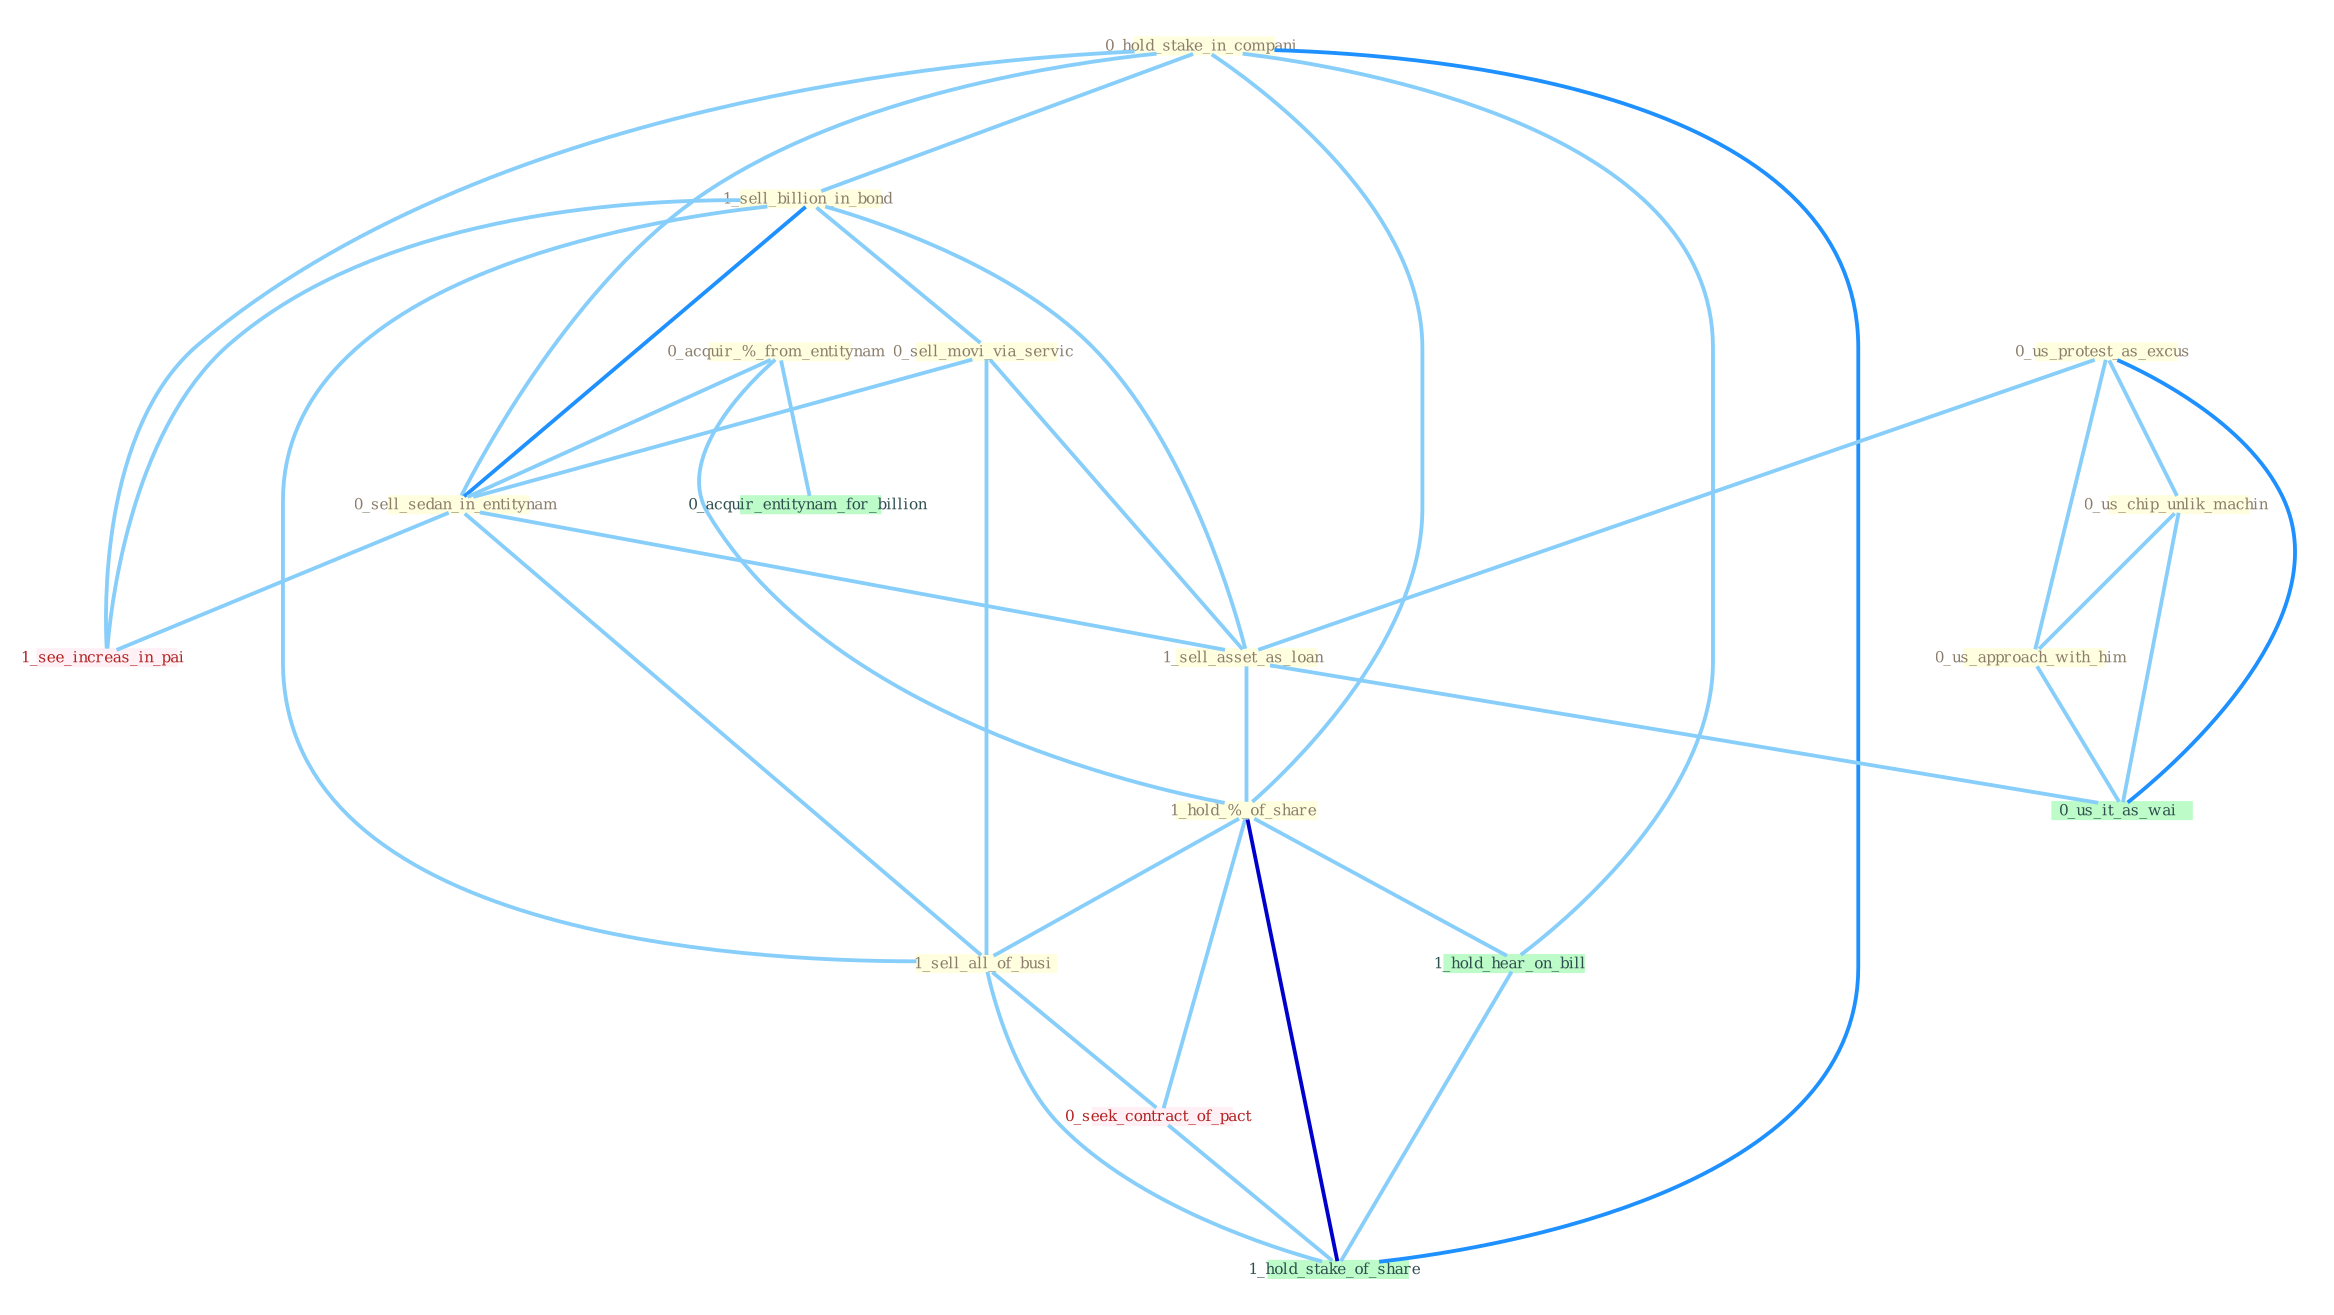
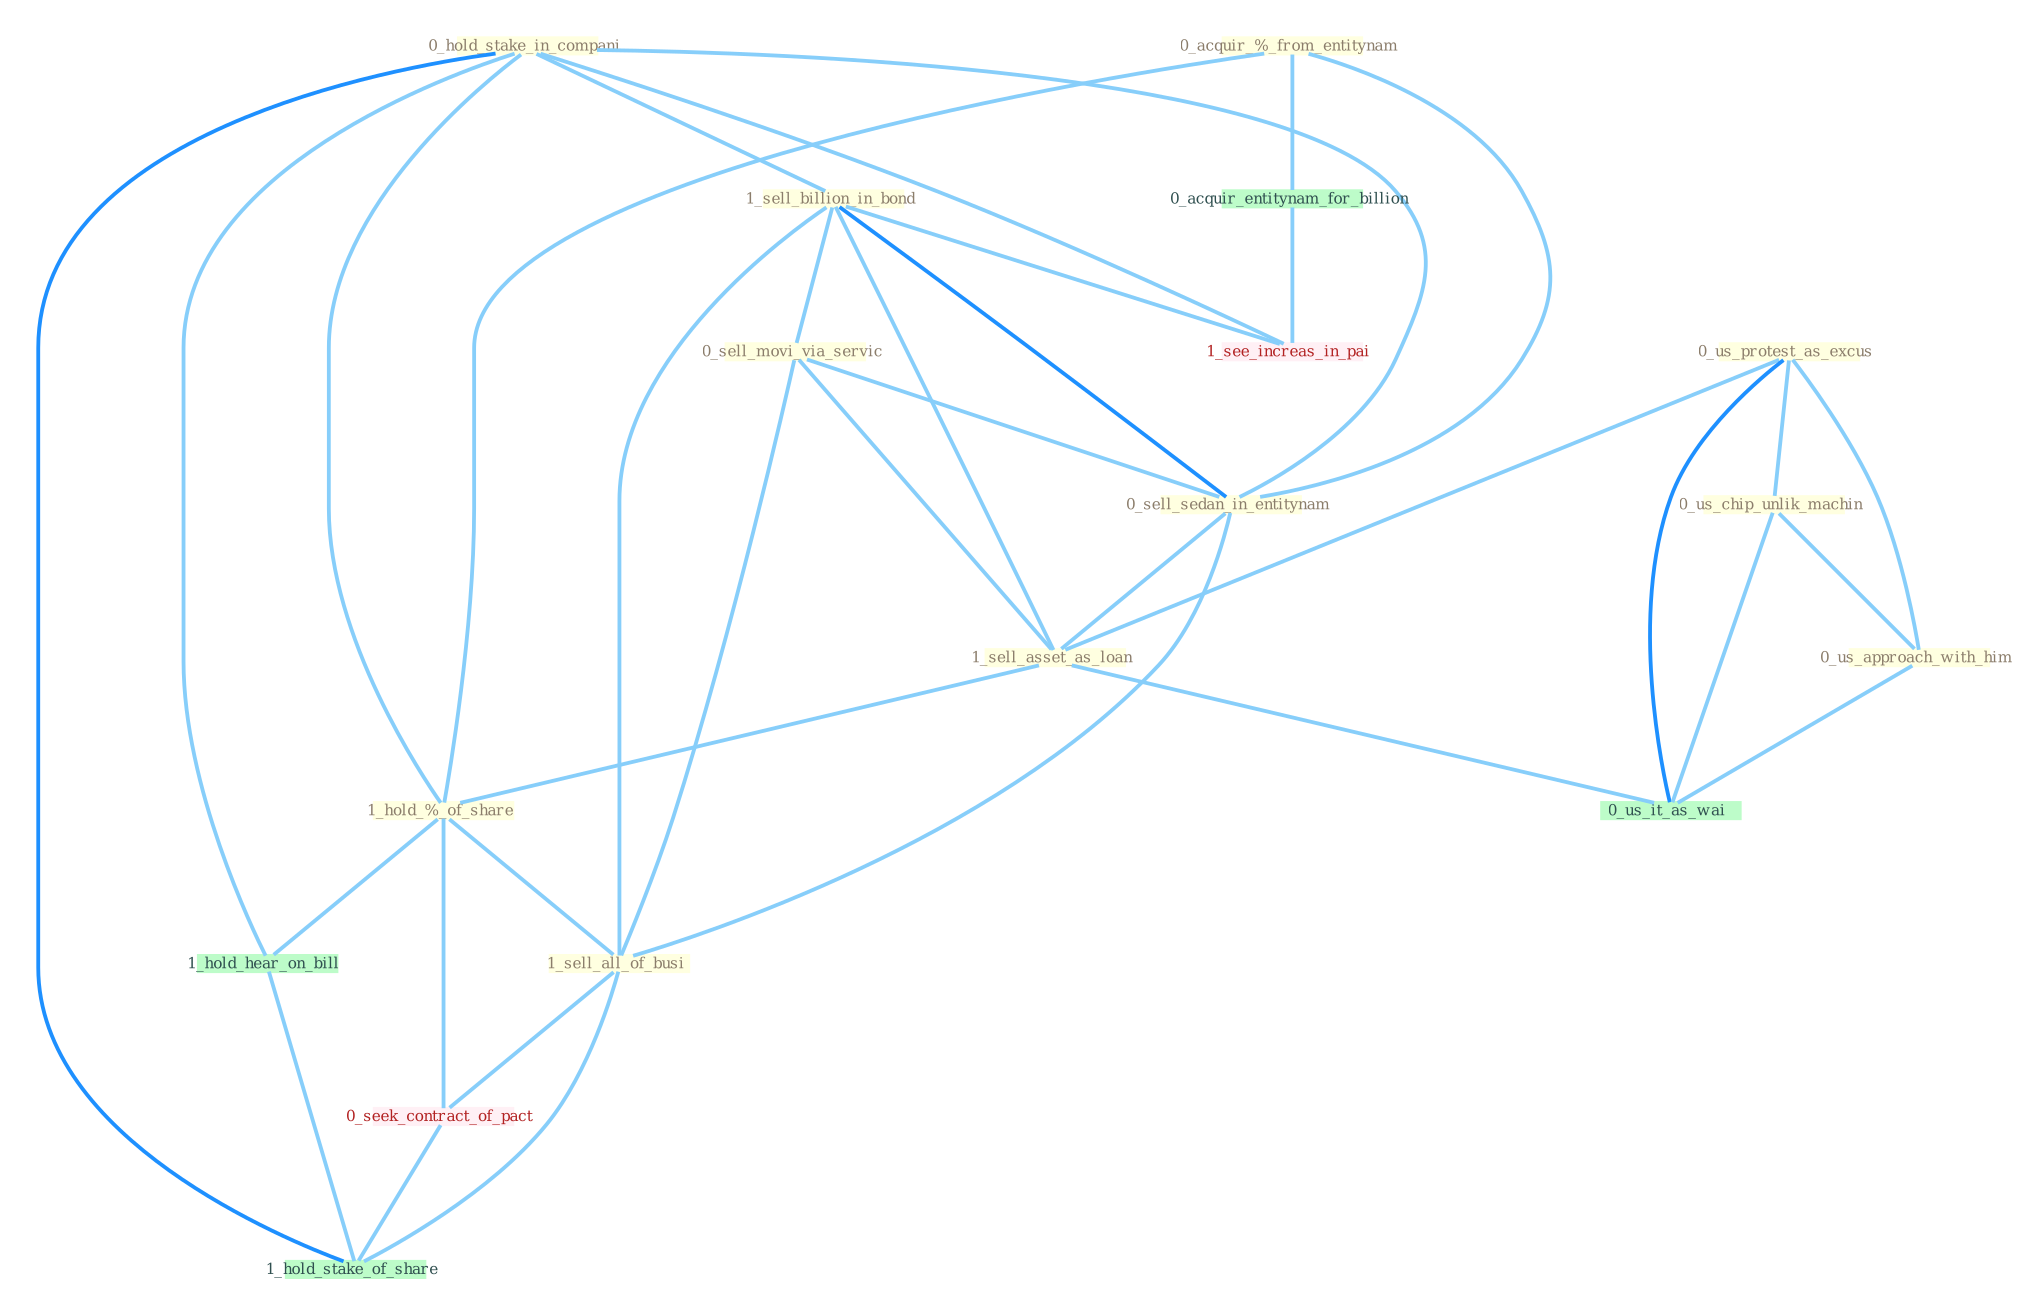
(308, 571) -> (1292, 275)
(1292, 1040) -> none
